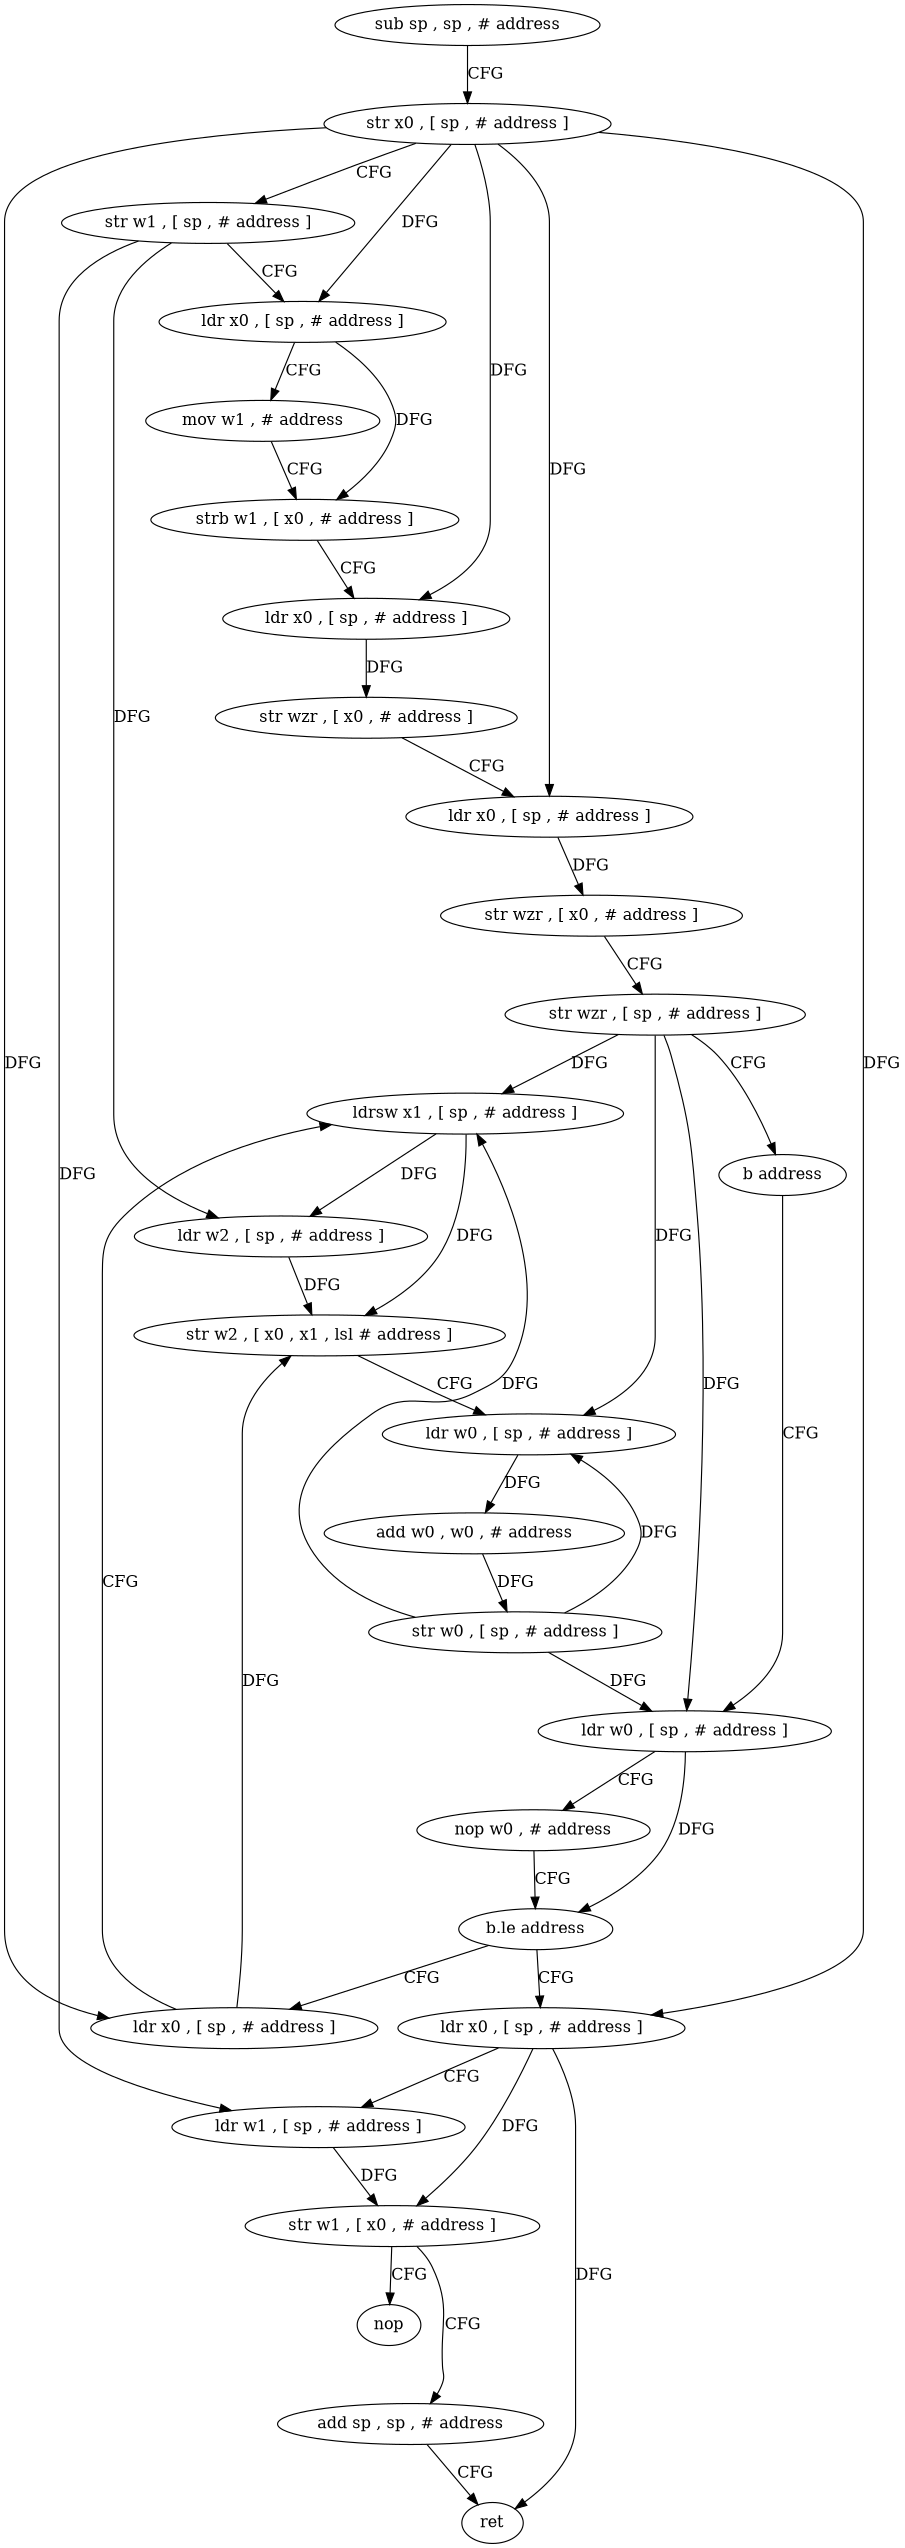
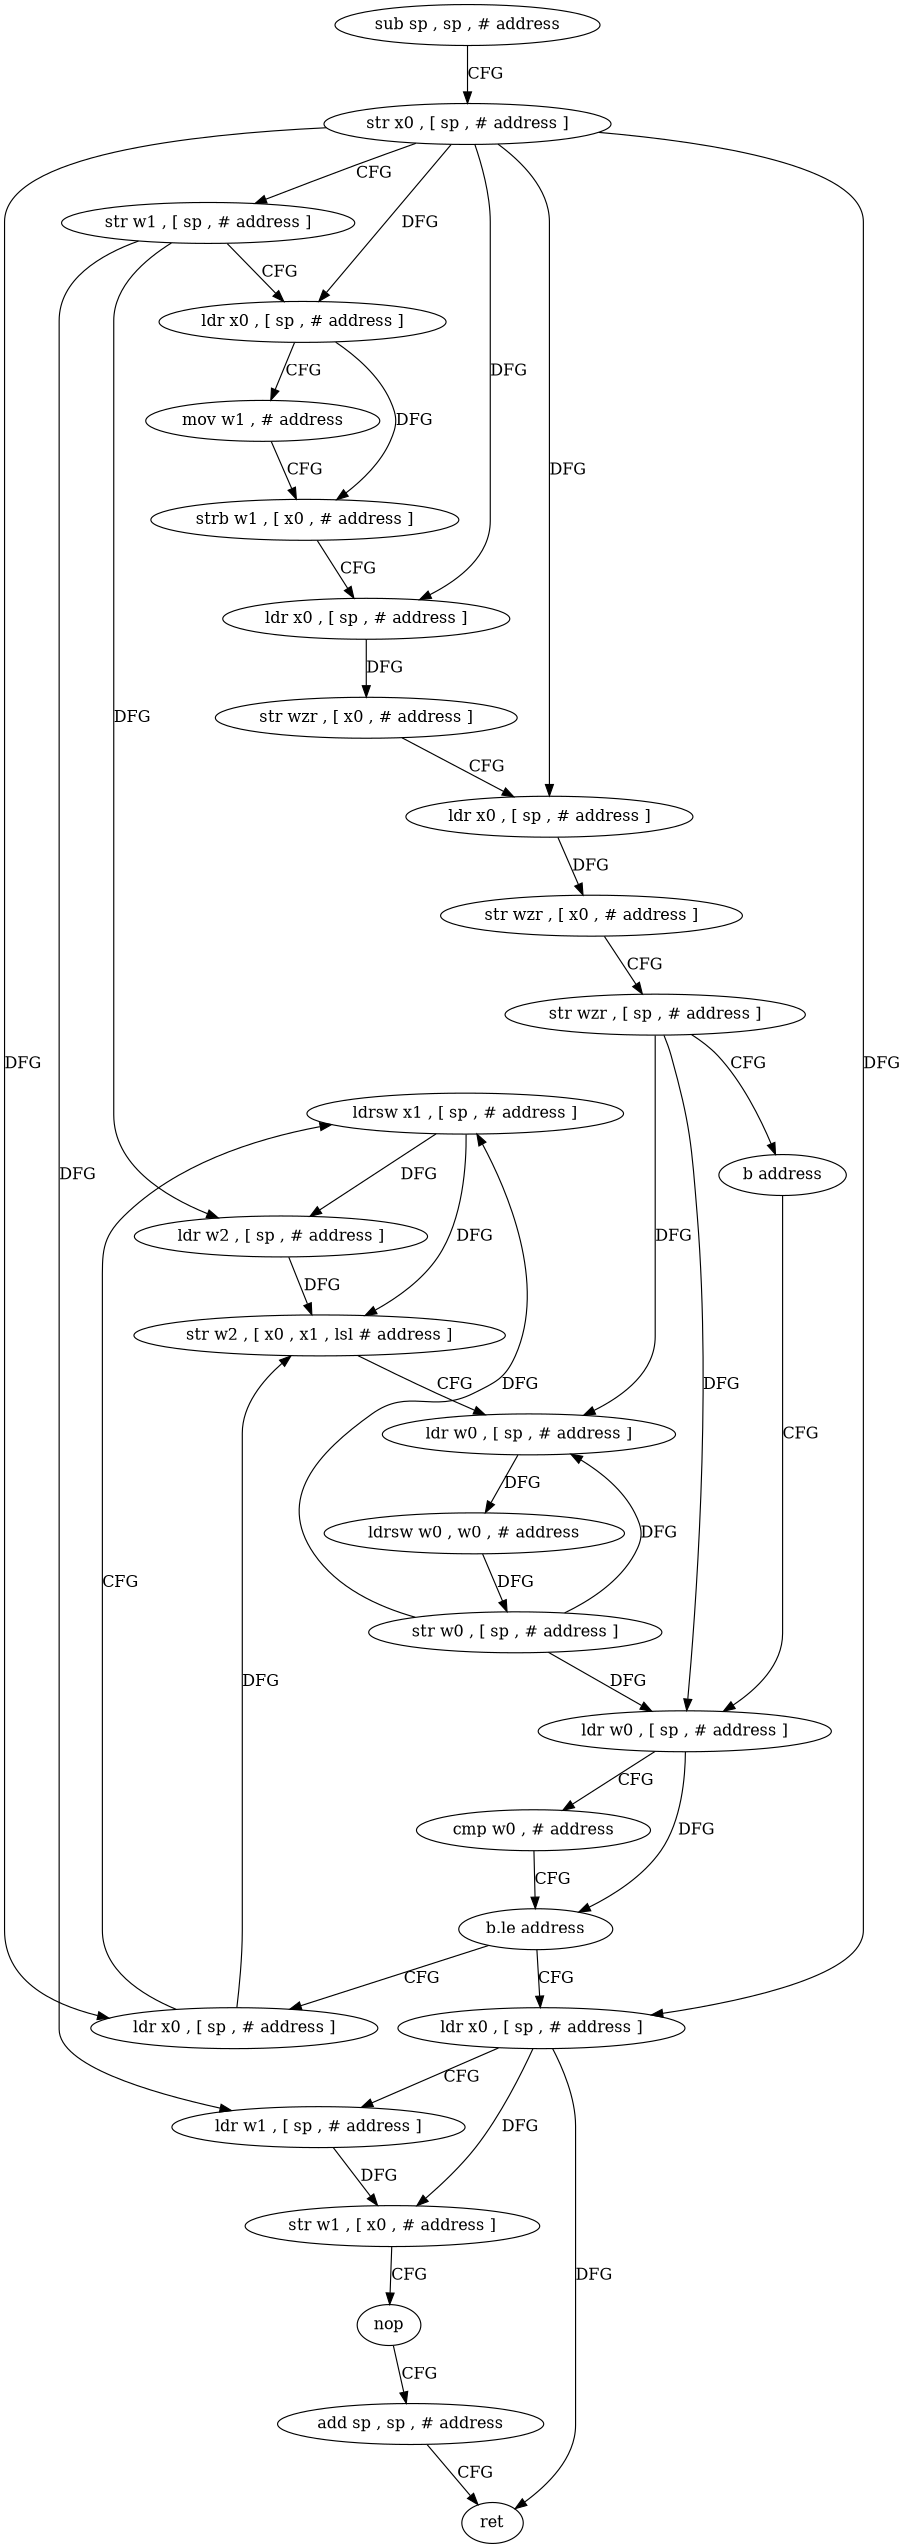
(565, 1062) -> none
(474, 1533) -> (474, 1533)
(533, 1830) -> (533, 1830)
(444, 2318) -> (399, 2369)
